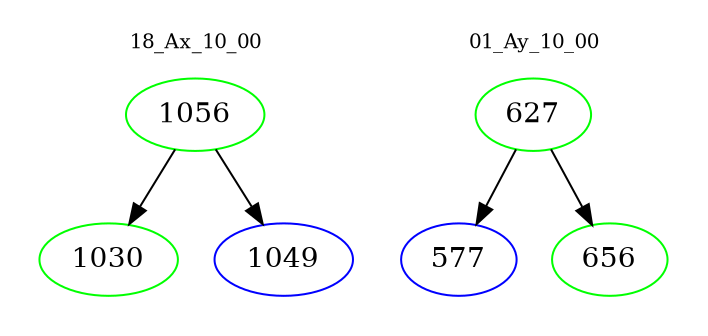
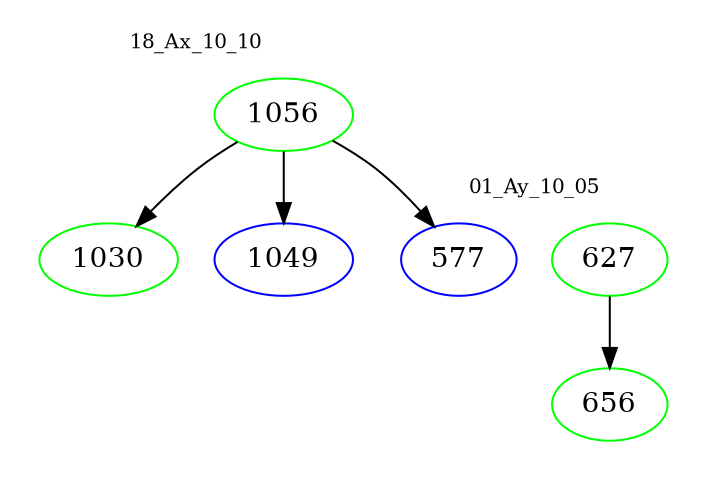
(196, 43) -> (196, 43)
(534, 43) -> (534, 188)
(501, 178) -> (397, 187)
